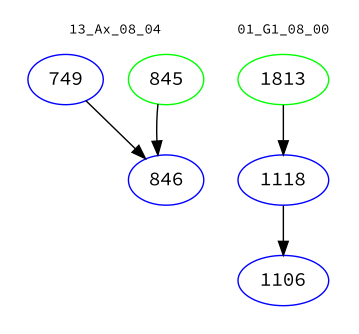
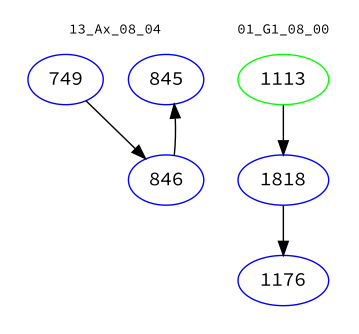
(166, 80) -> (166, 80)
(283, 80) -> (283, 80)
(157, 123) -> (175, 137)
(283, 180) -> (283, 180)
(283, 281) -> (283, 281)
